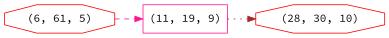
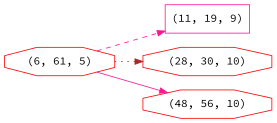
(238, 19) -> (125, 62)
none -> (207, 104)
